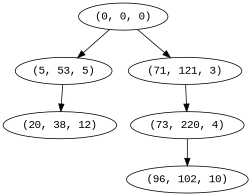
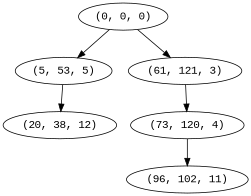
(185, 71) -> (185, 71)
(187, 125) -> (187, 125)
(187, 179) -> (187, 179)
